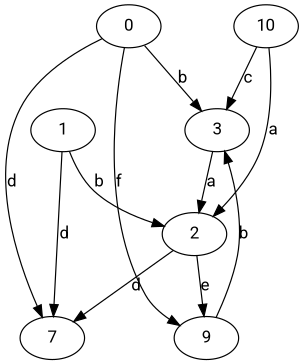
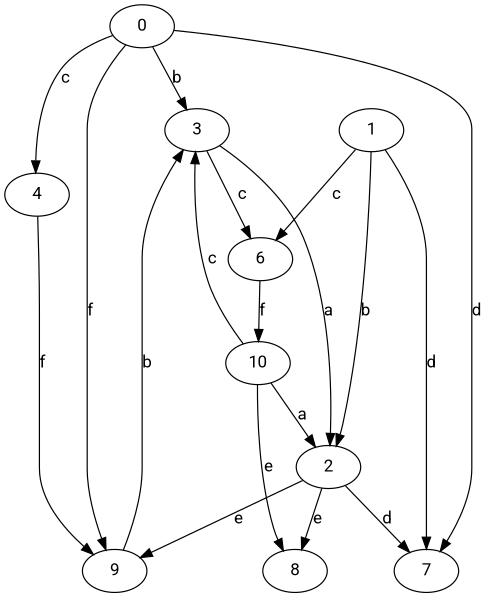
none -> (37, 195)
none -> (260, 259)
none -> (295, 571)
